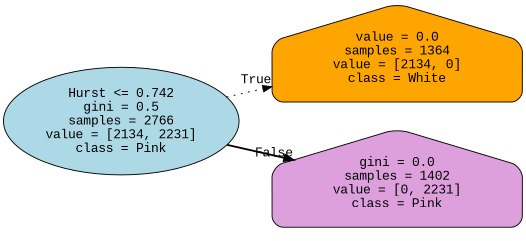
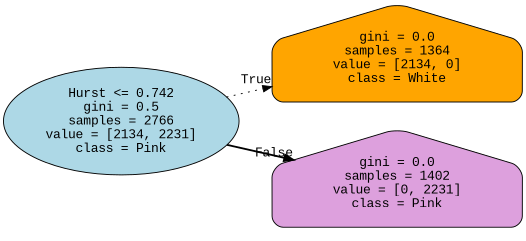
(397, 58) -> (397, 58)
